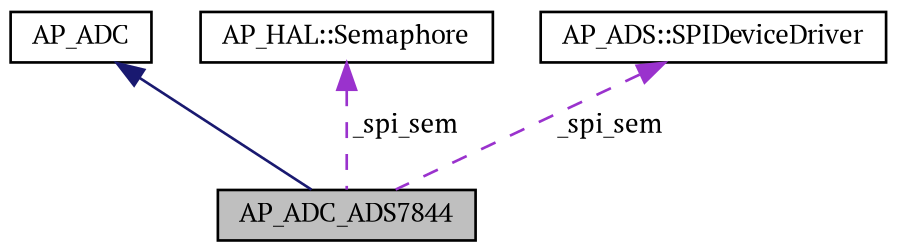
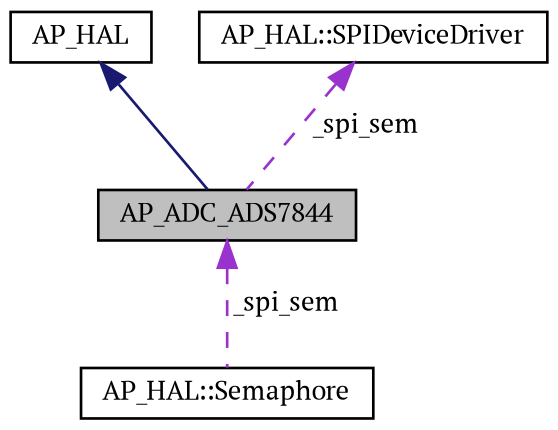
(81, 37) -> (81, 37)
(713, 37) -> (373, 37)
(347, 140) -> (227, 318)
